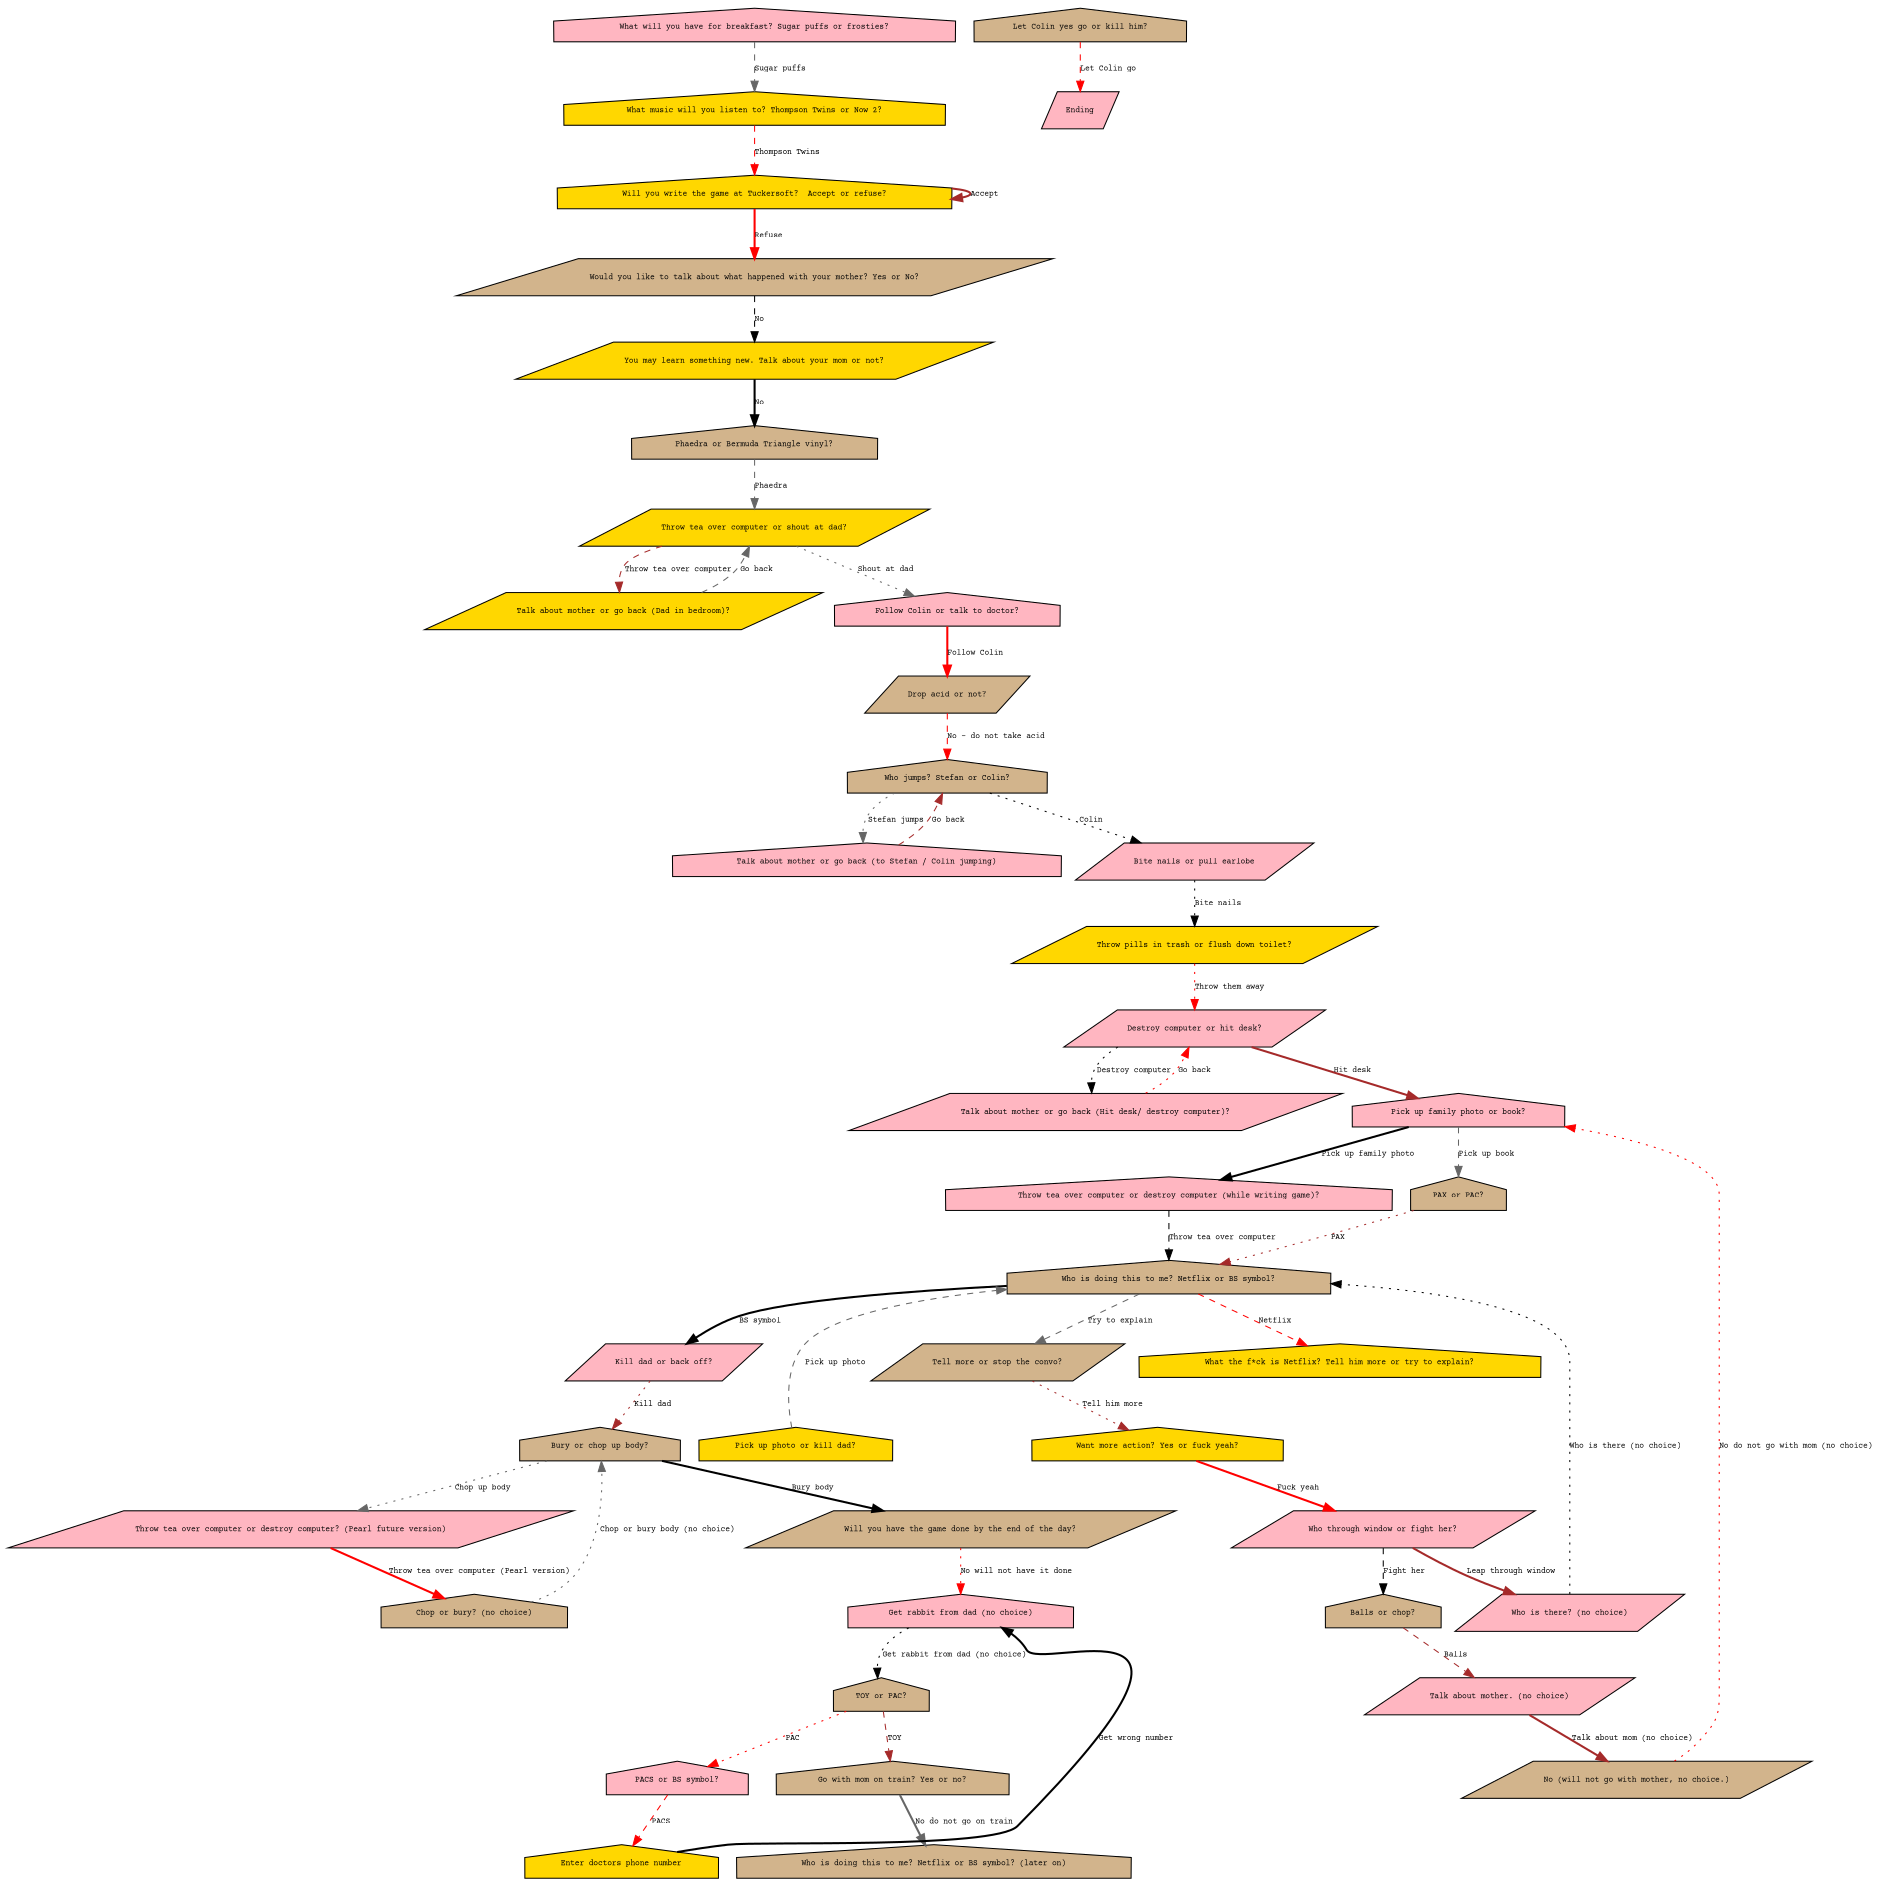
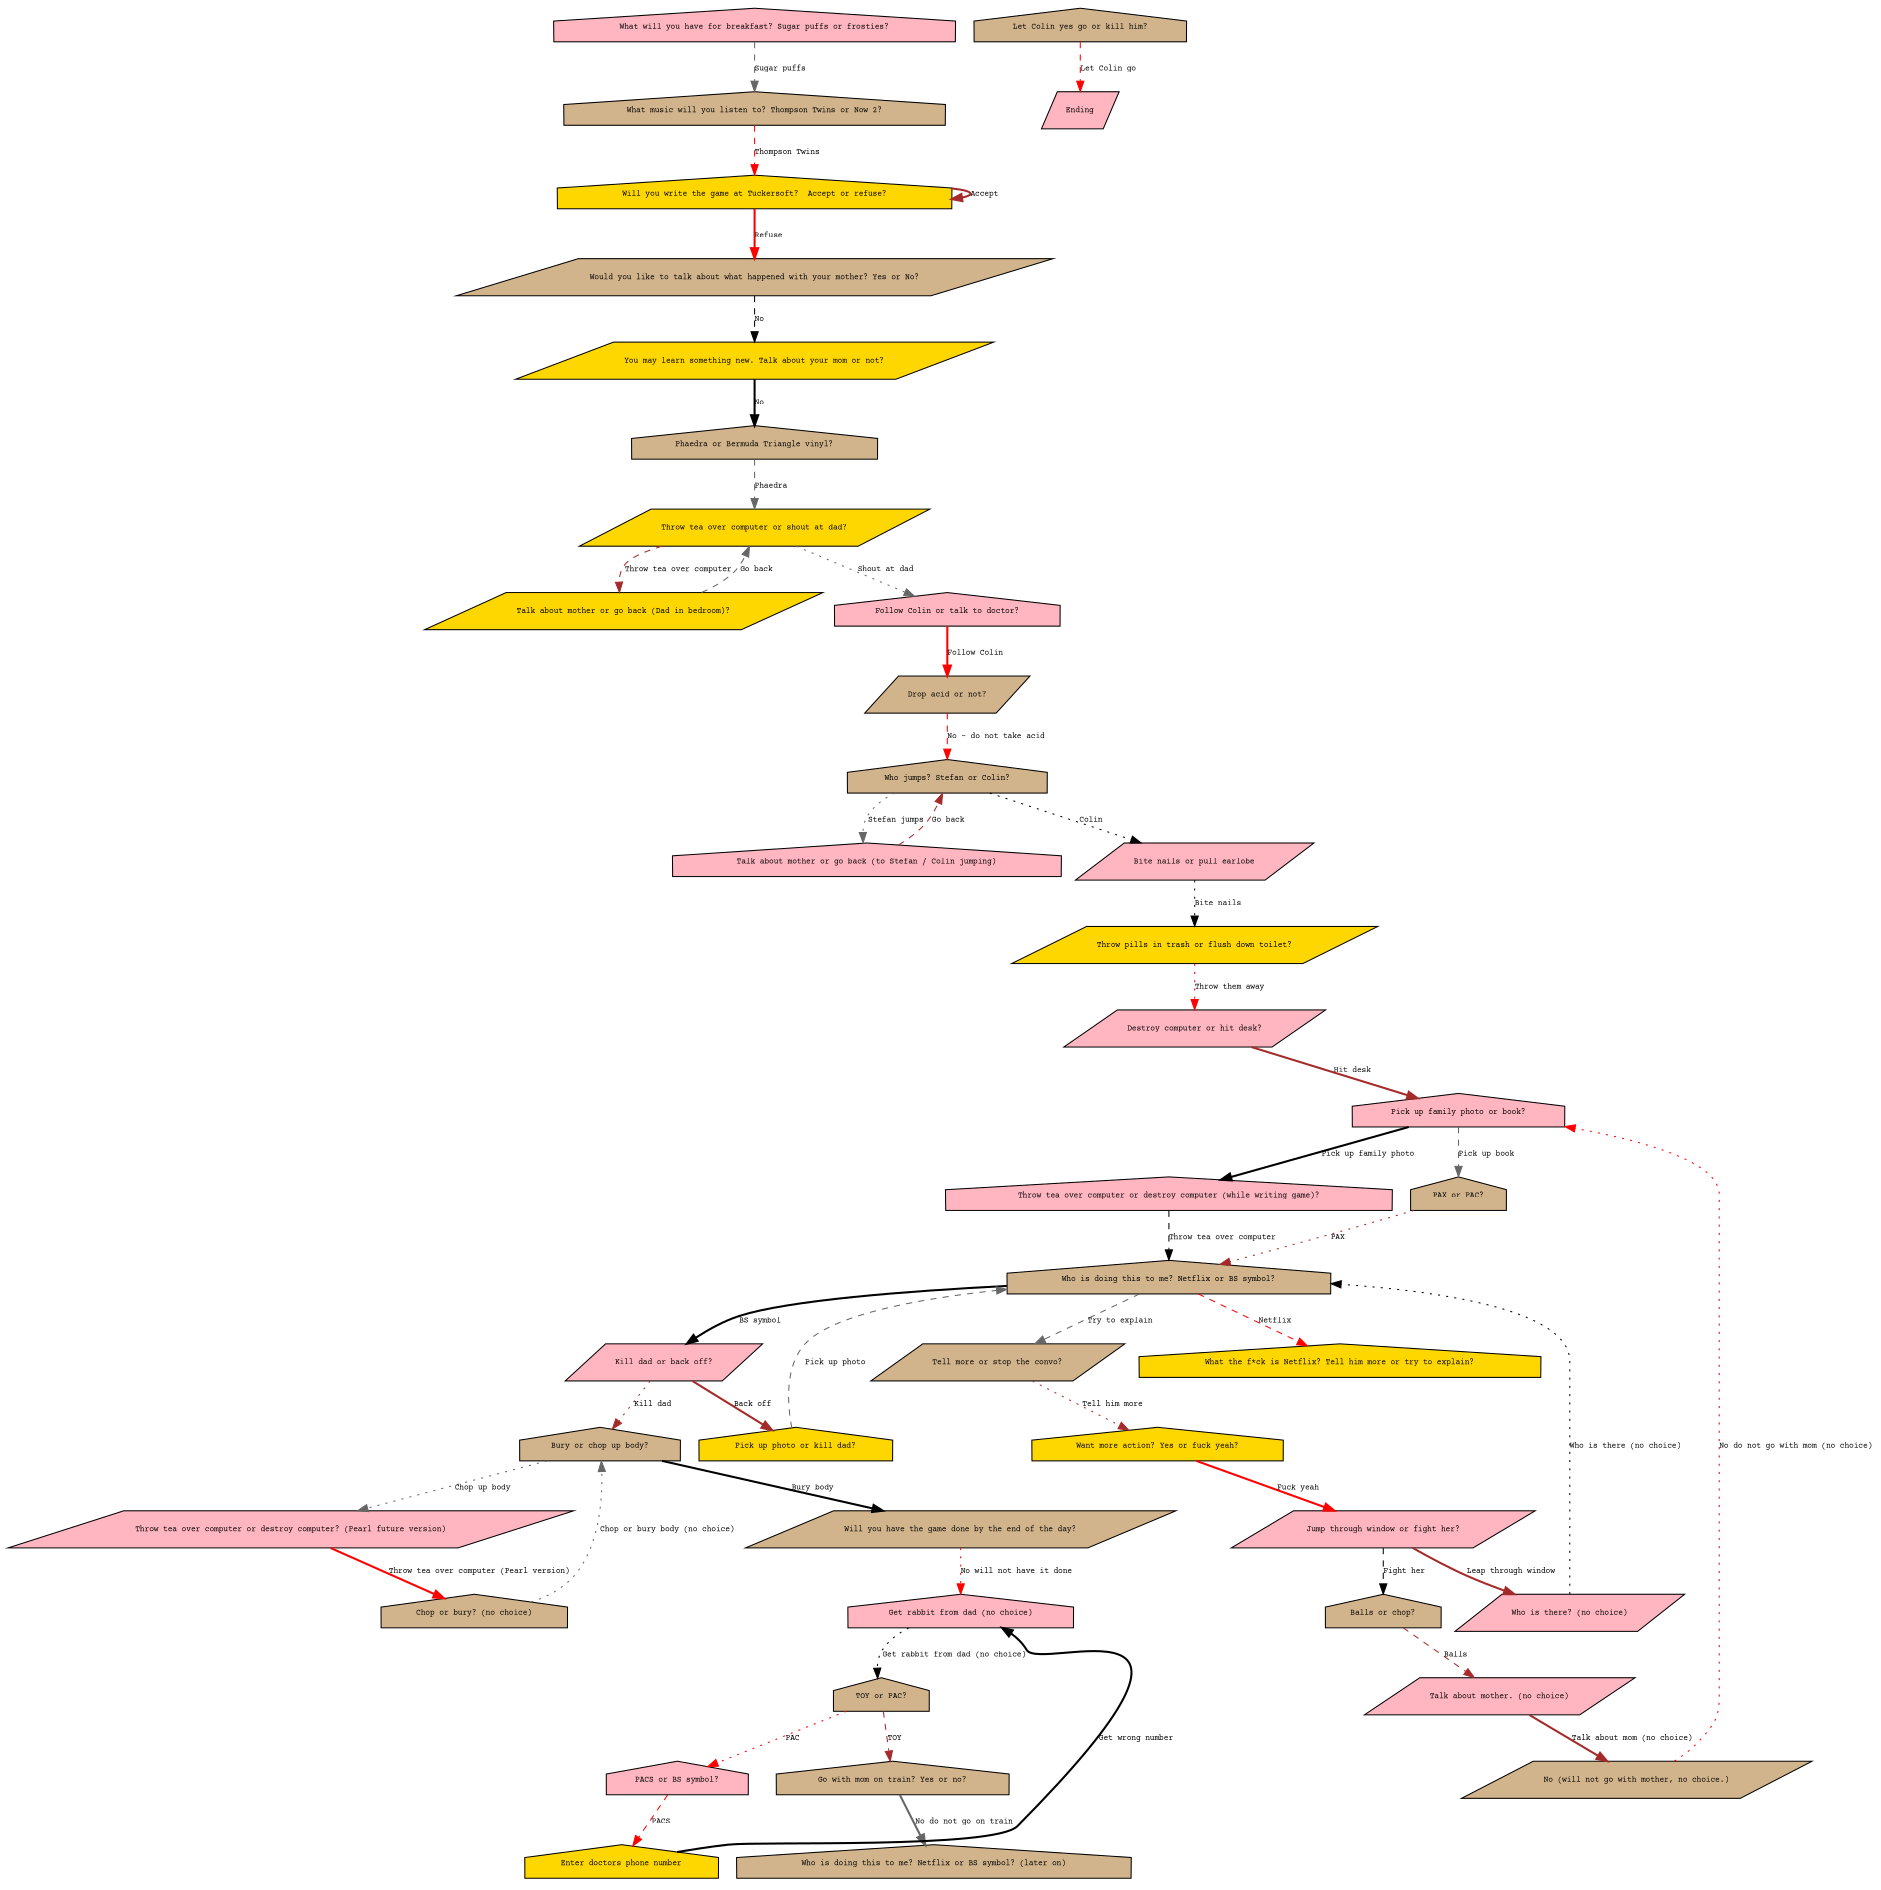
(755, 110) -> (755, 110)
(1096, 1112) -> none
none -> (728, 1403)
(1383, 1529) -> (1383, 1529)
